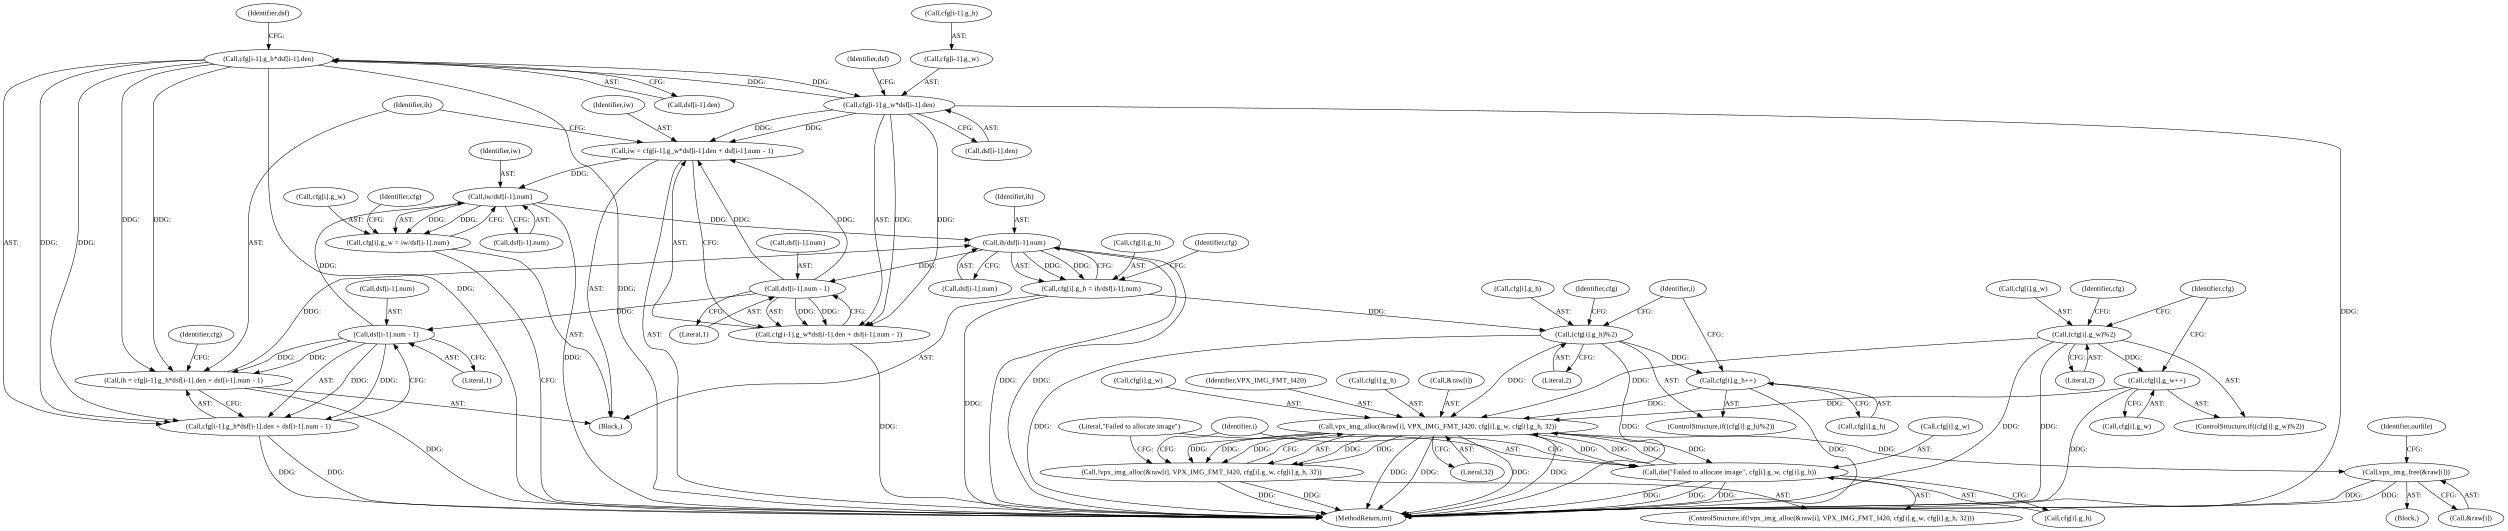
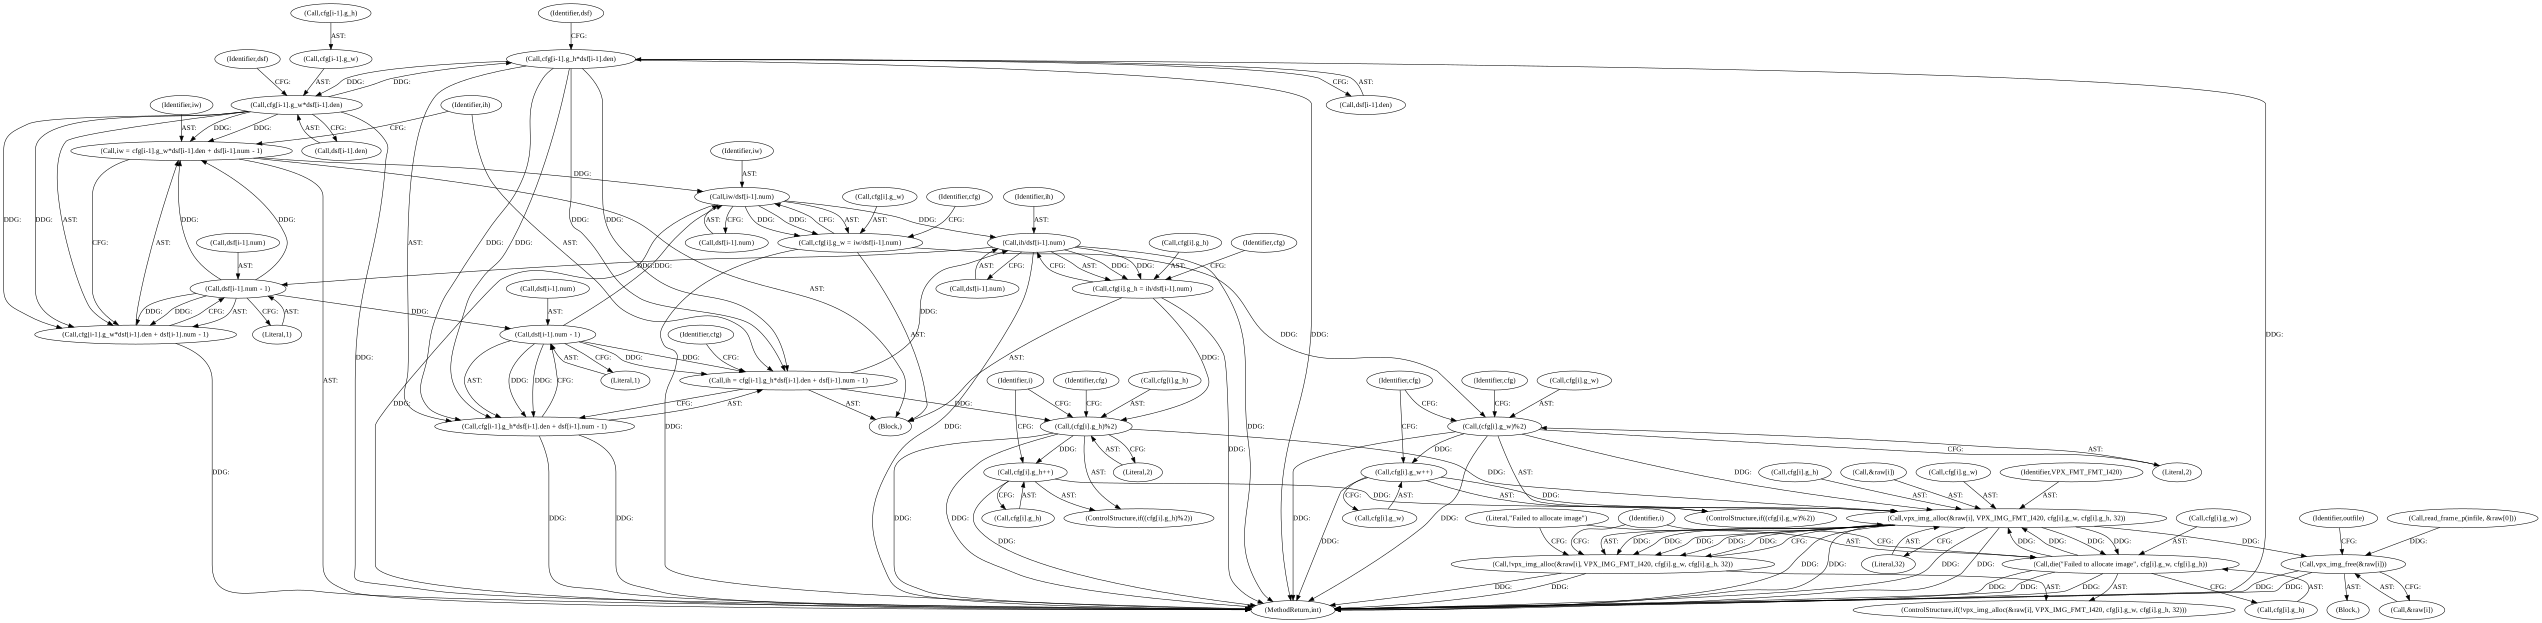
none -> (1206, 274)
(550, 381) -> (675, 426)
(1256, 381) -> (2072, 472)
(520, 500) -> (938, 404)
none -> (2463, 518)
